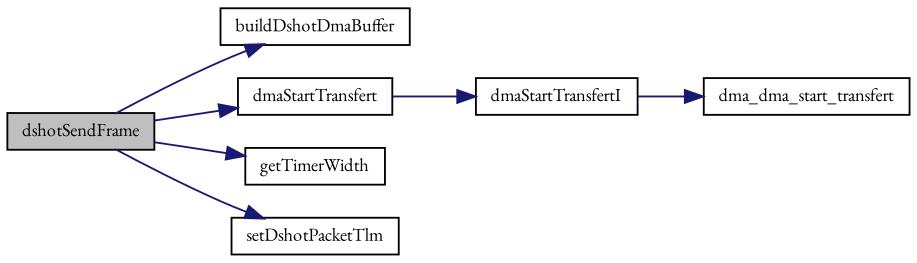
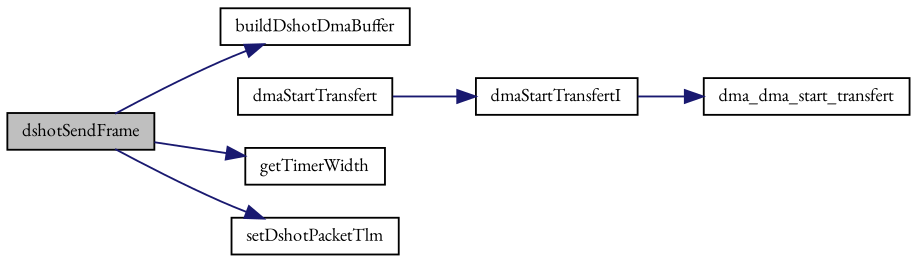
(187, 116) -> none
